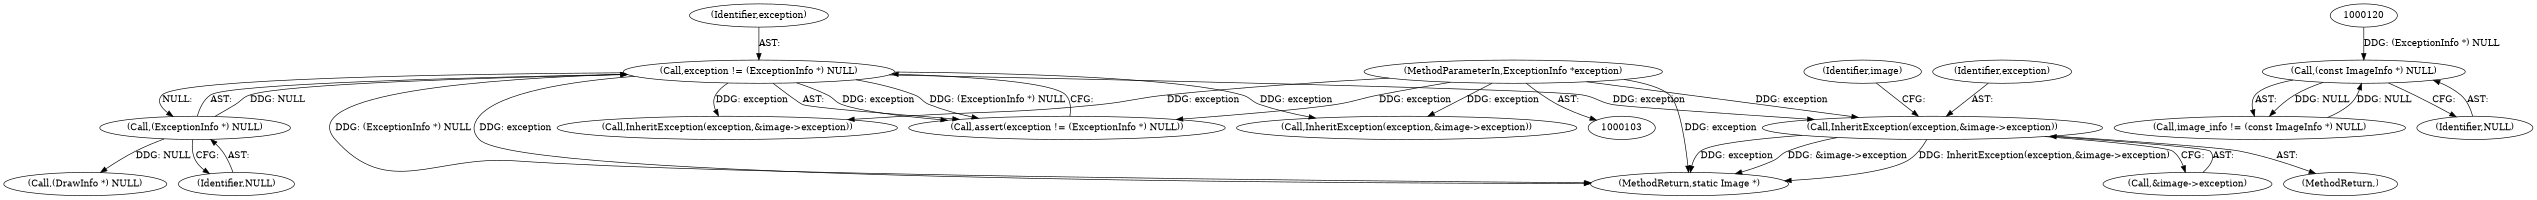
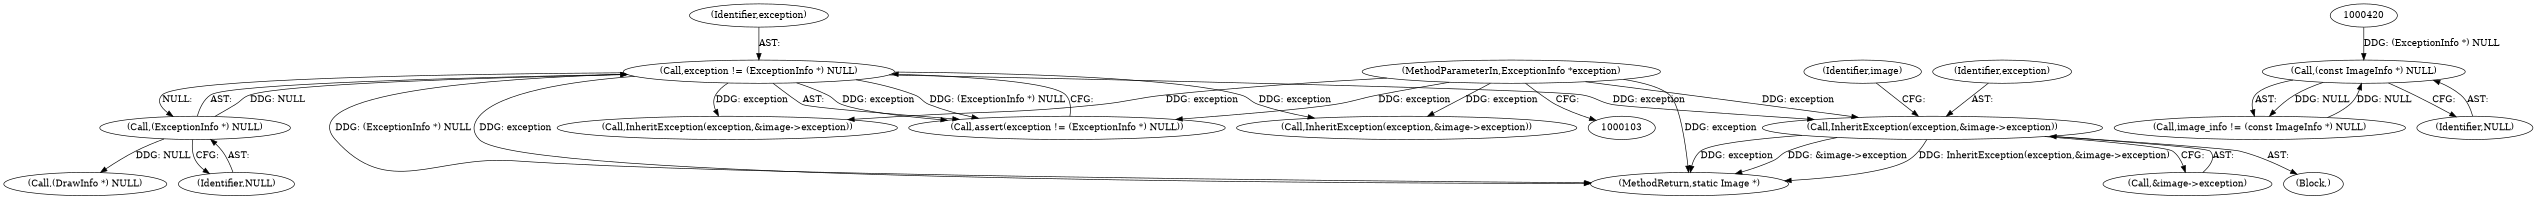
(2364, 16) -> (2364, 16)
(1570, 100) -> (1569, 100)
(2341, 184) -> (2313, 184)
